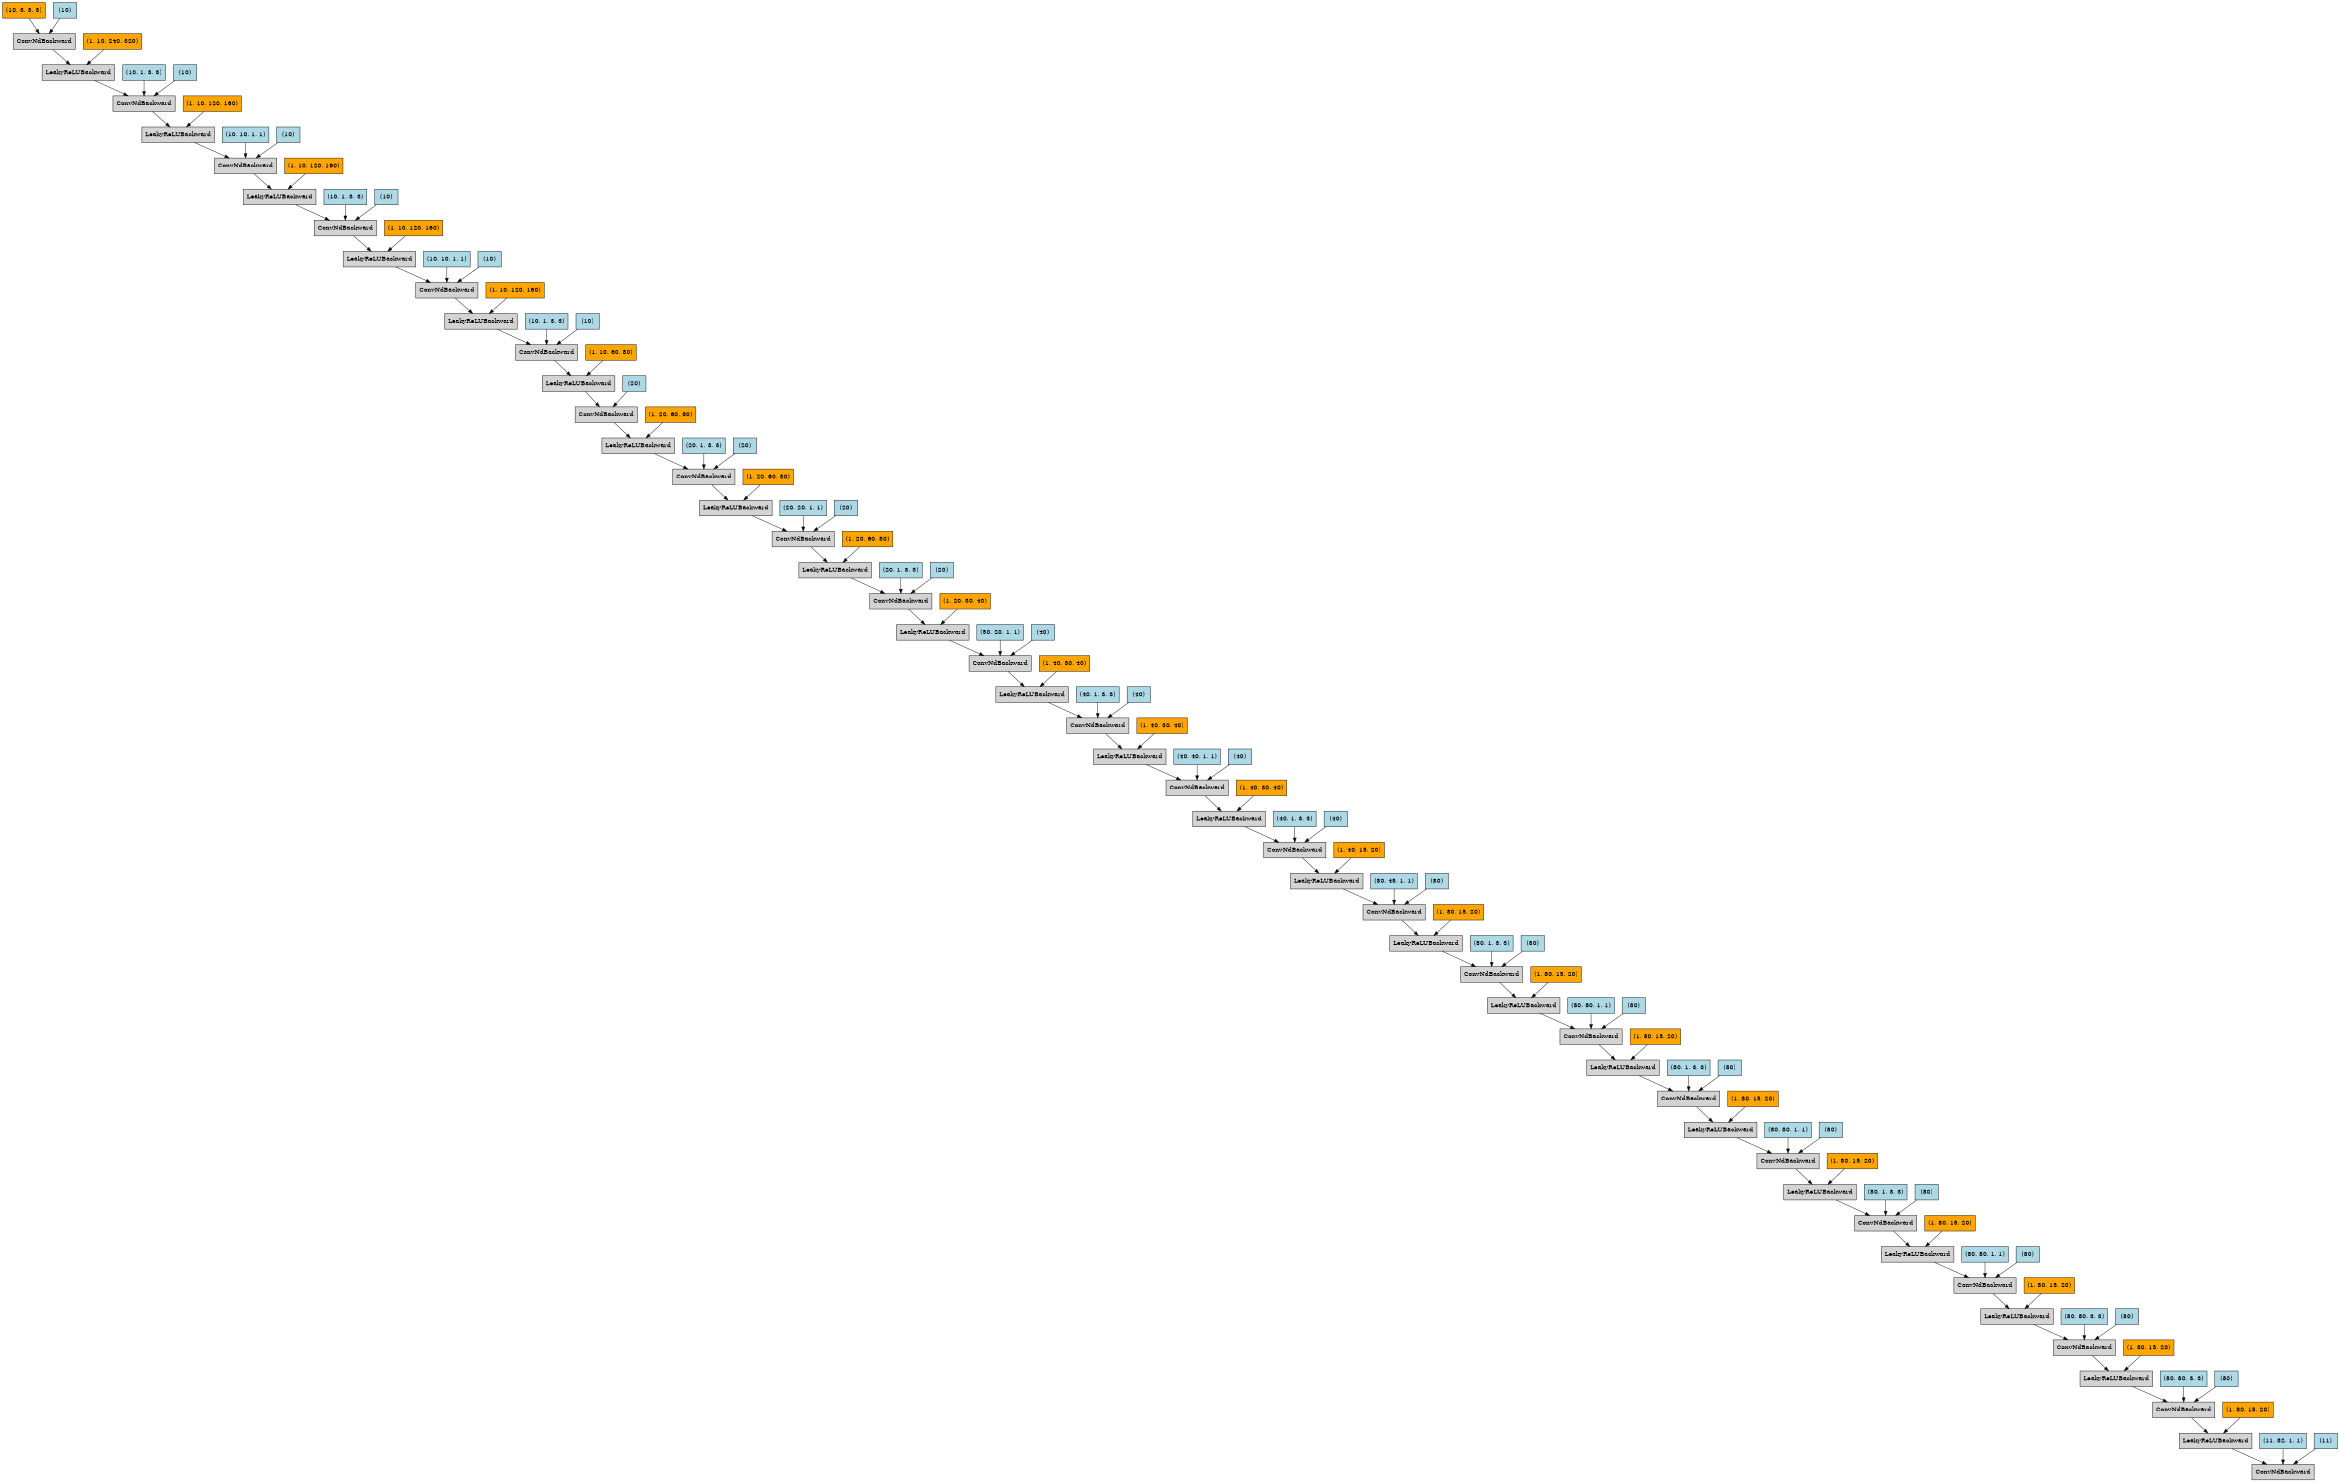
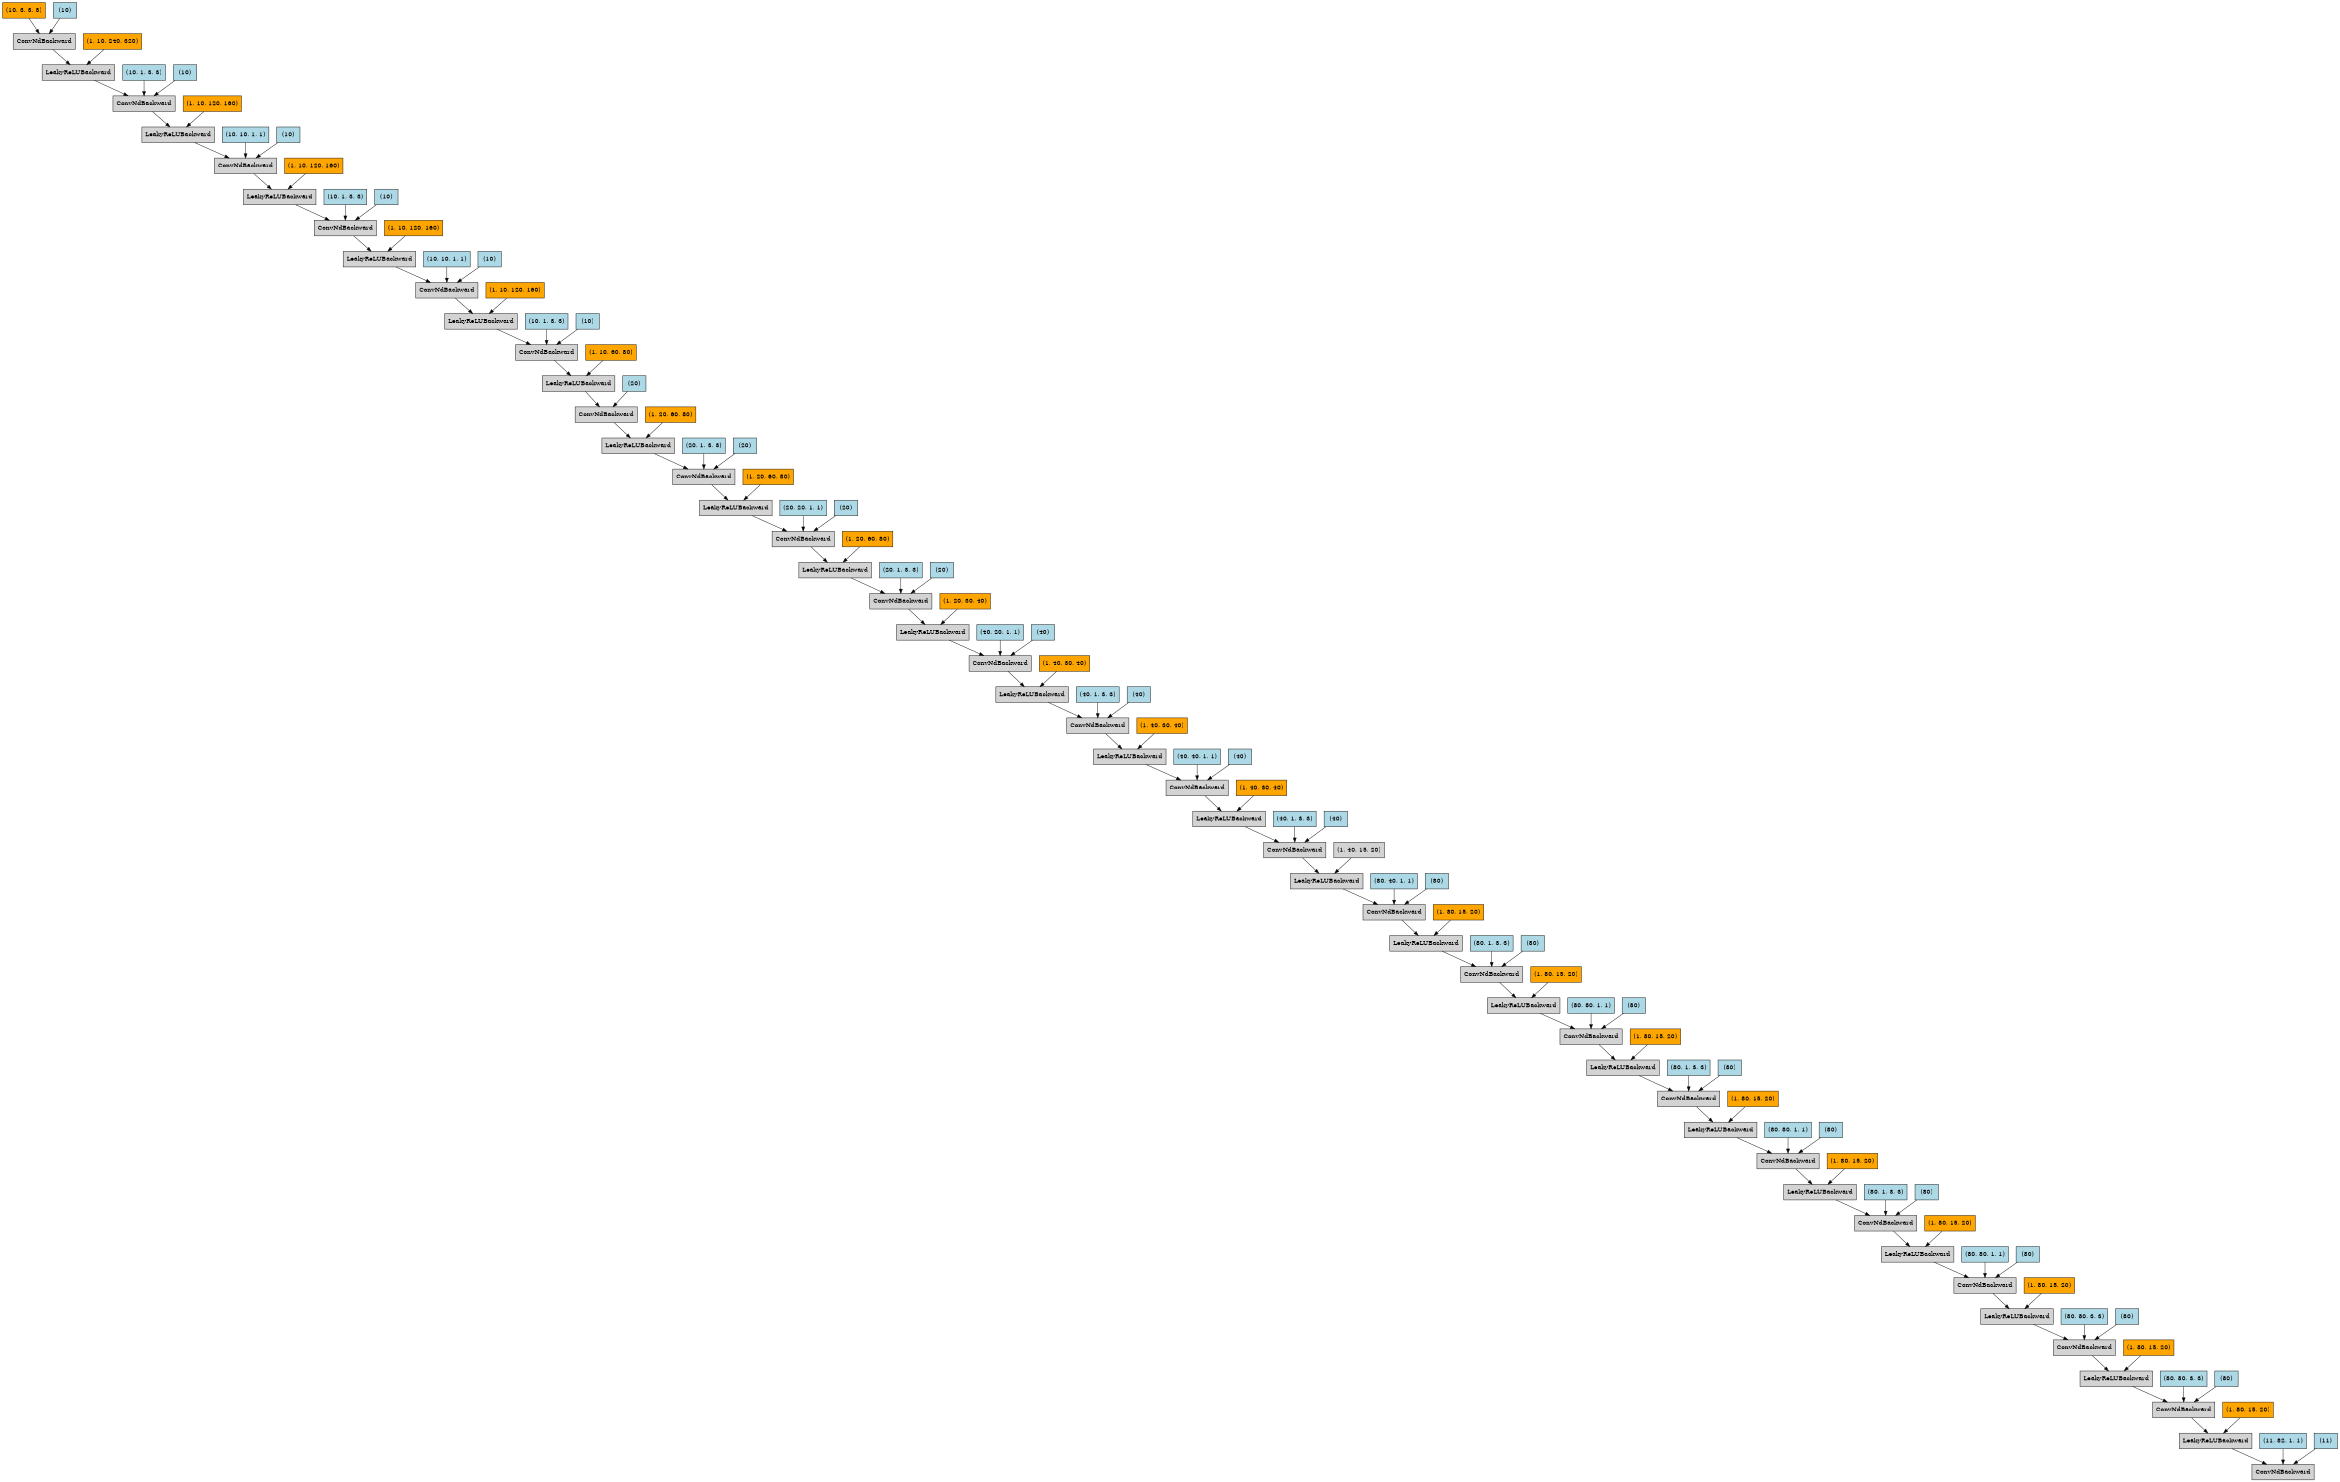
(1000, 632) -> (1000, 632)
(1359, 850) -> (1359, 850)
(1394, 881) -> (1394, 881)
